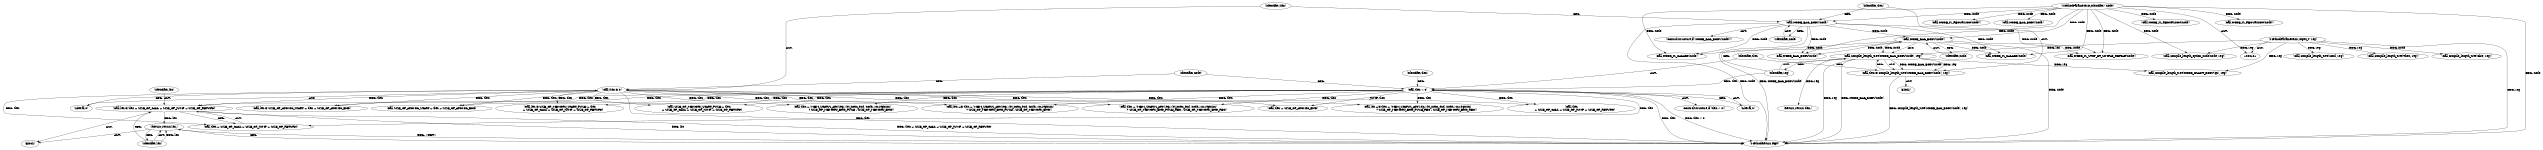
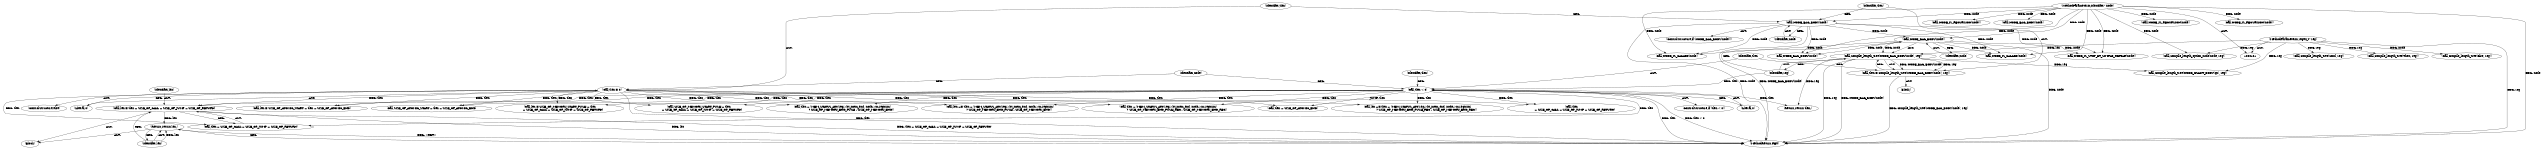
none -> (1618, 92)
none -> (44, 108)
